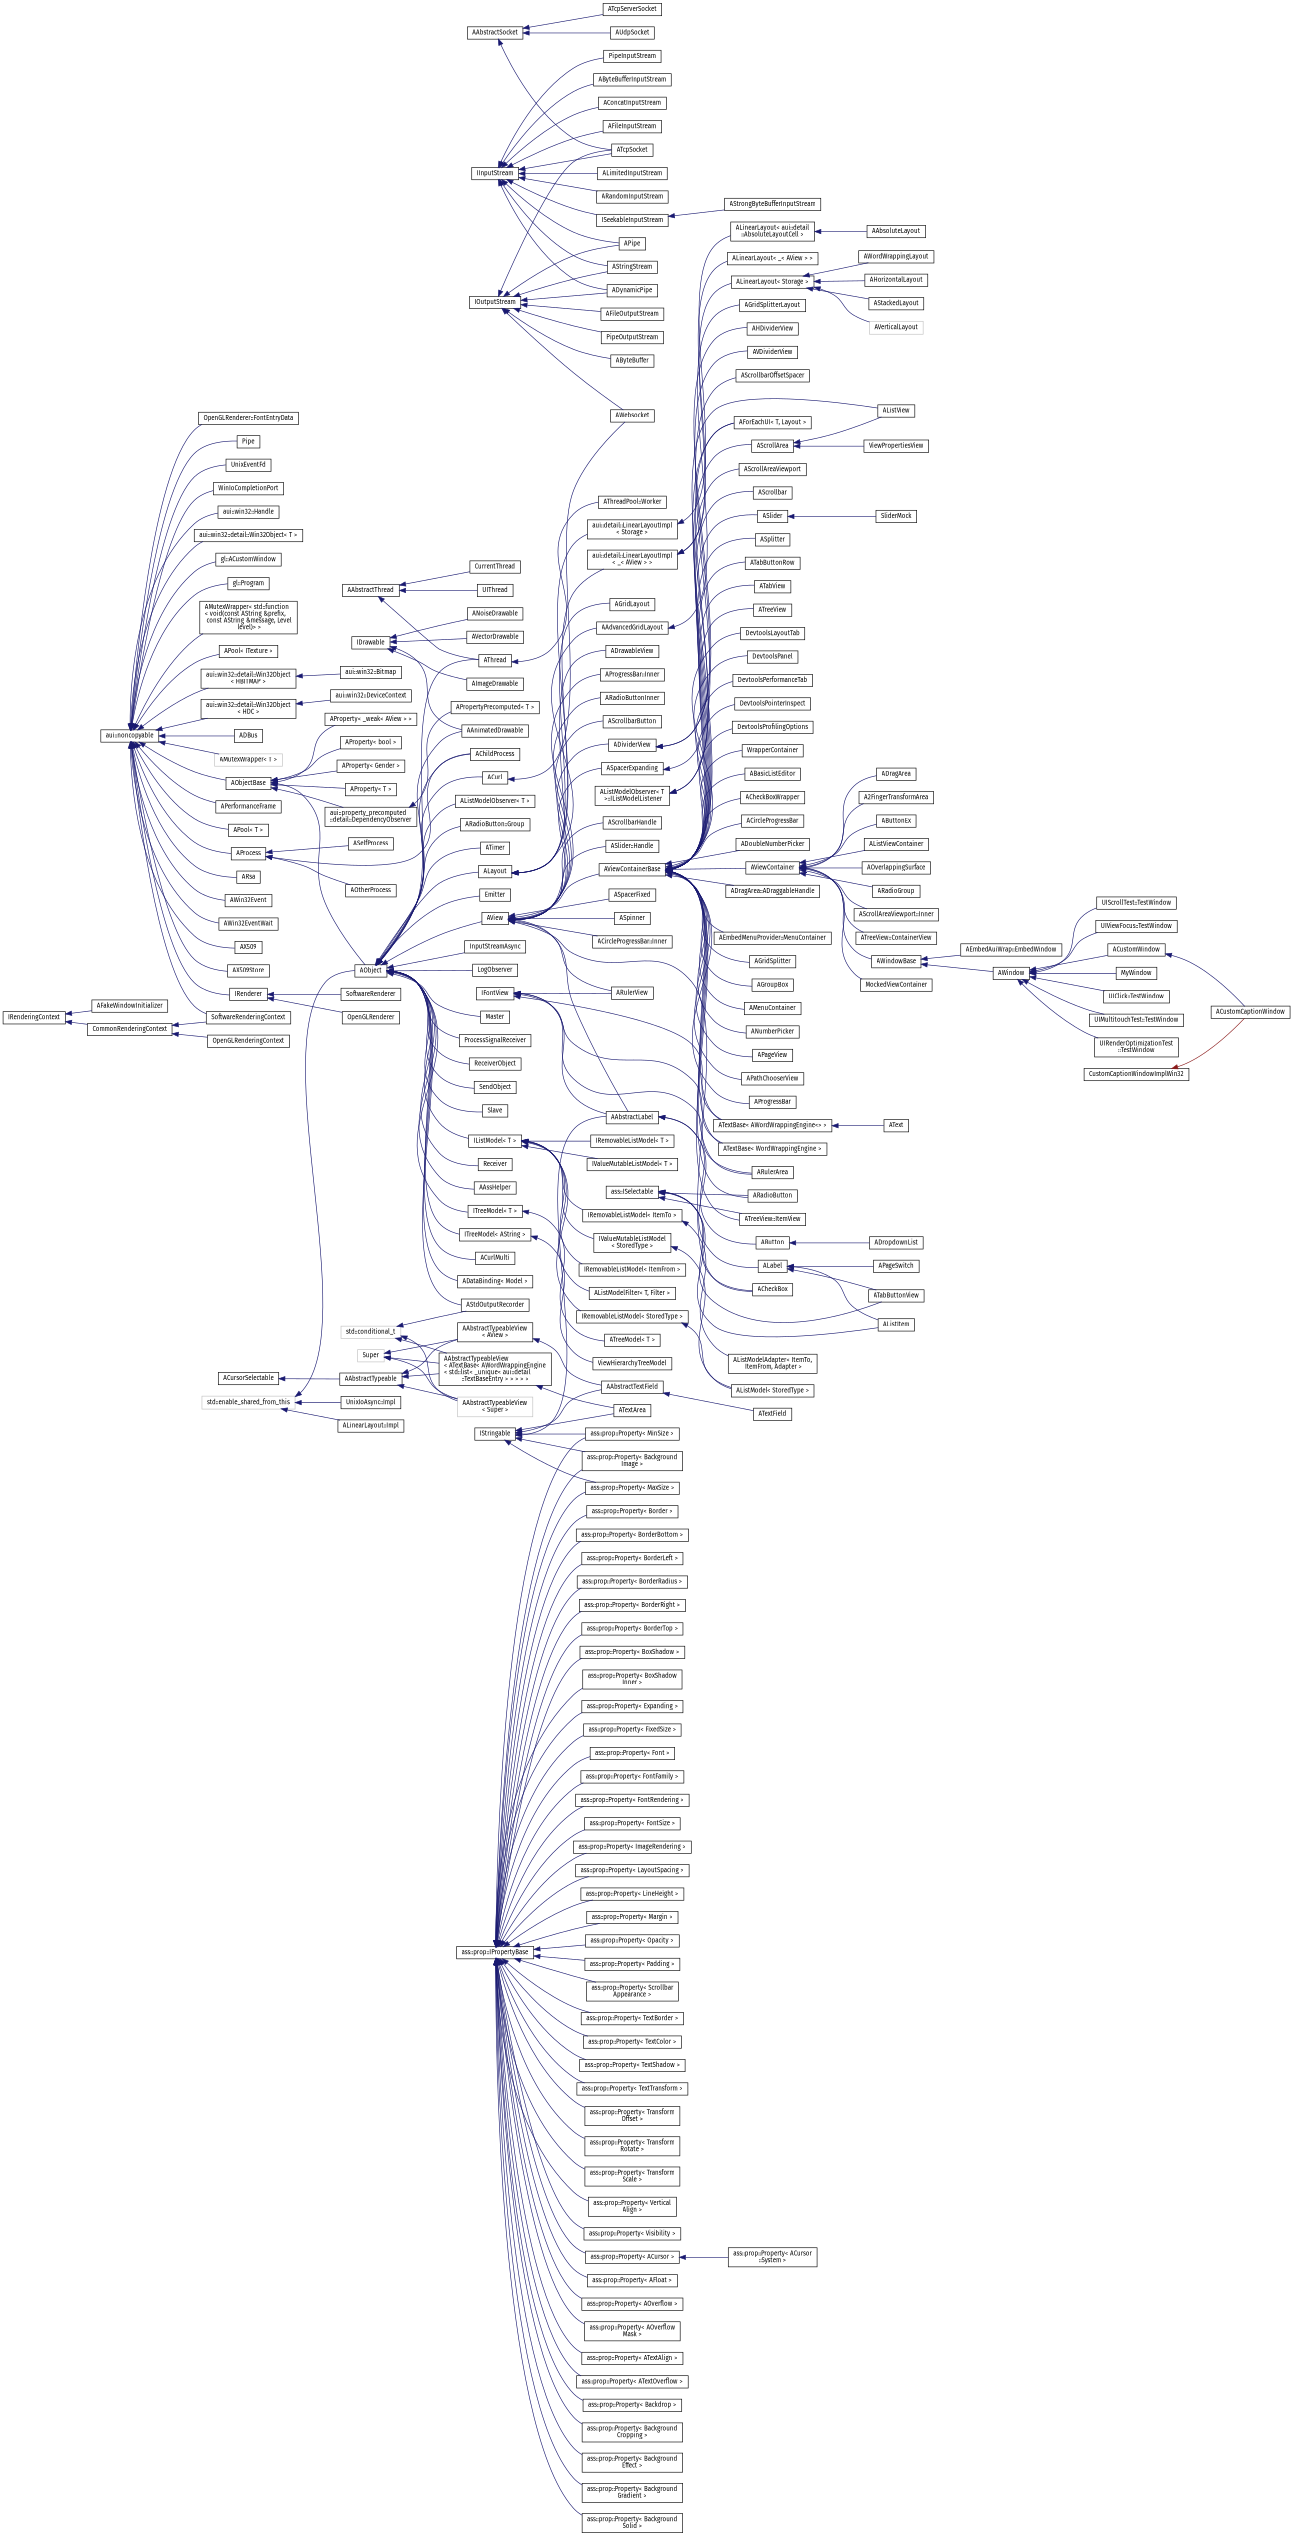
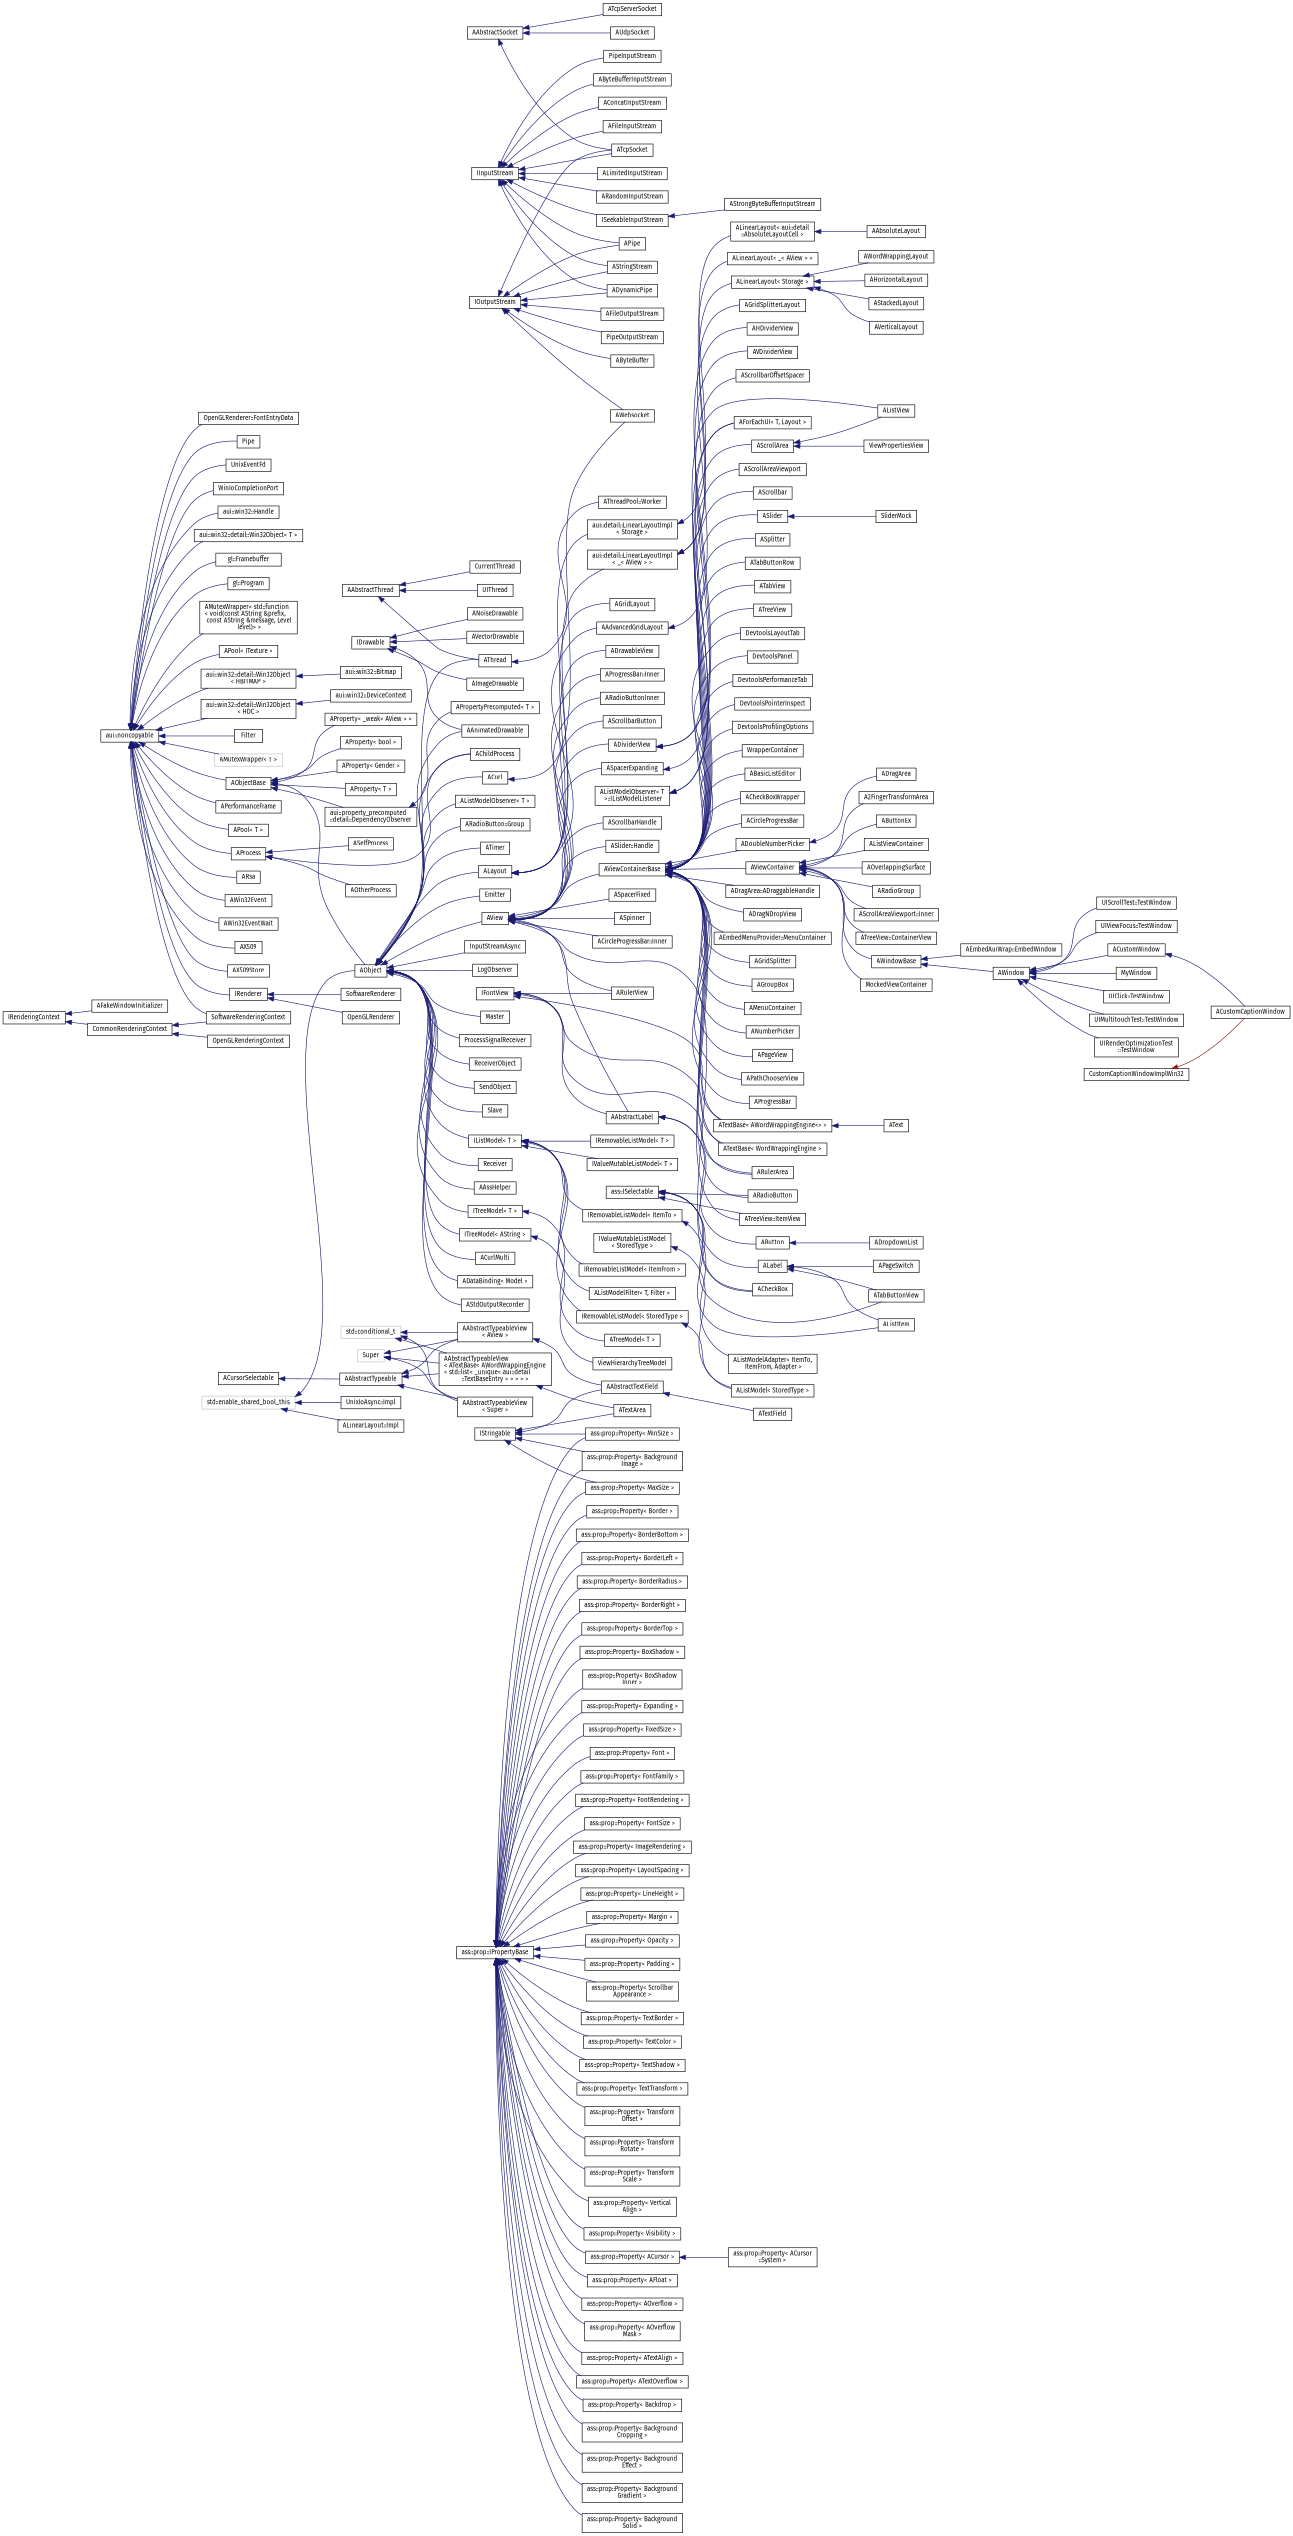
(896, 328) -> (896, 328)
(249, 560) -> (249, 560)
(249, 736) -> (249, 736)
(843, 817) -> (844, 806)
none -> (773, 915)
(563, 1189) -> none
(435, 1318) -> (432, 1332)
(566, 1329) -> none
(249, 1403) -> (249, 1403)
(495, 1407) -> (495, 1407)
